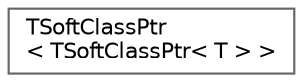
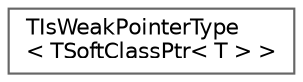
(151, 41) -> (151, 41)
